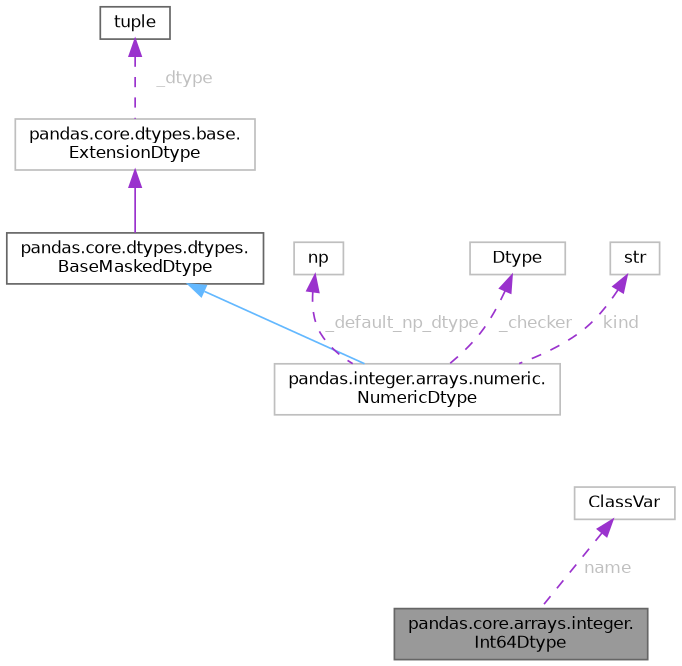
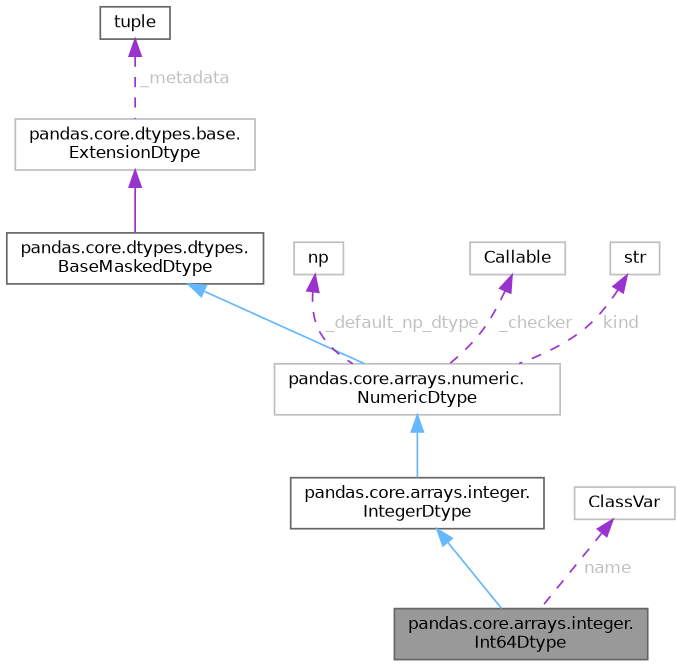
(183, 79) -> (183, 79)
(518, 258) -> (518, 258)
(417, 389) -> (417, 389)
none -> (417, 503)
